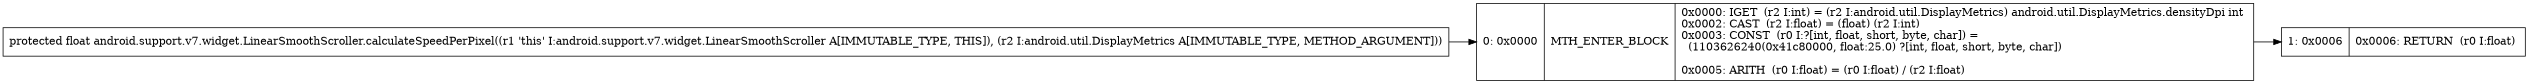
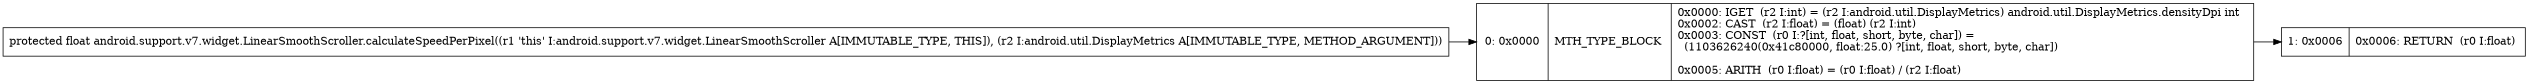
(1610, 42) -> (1608, 42)
